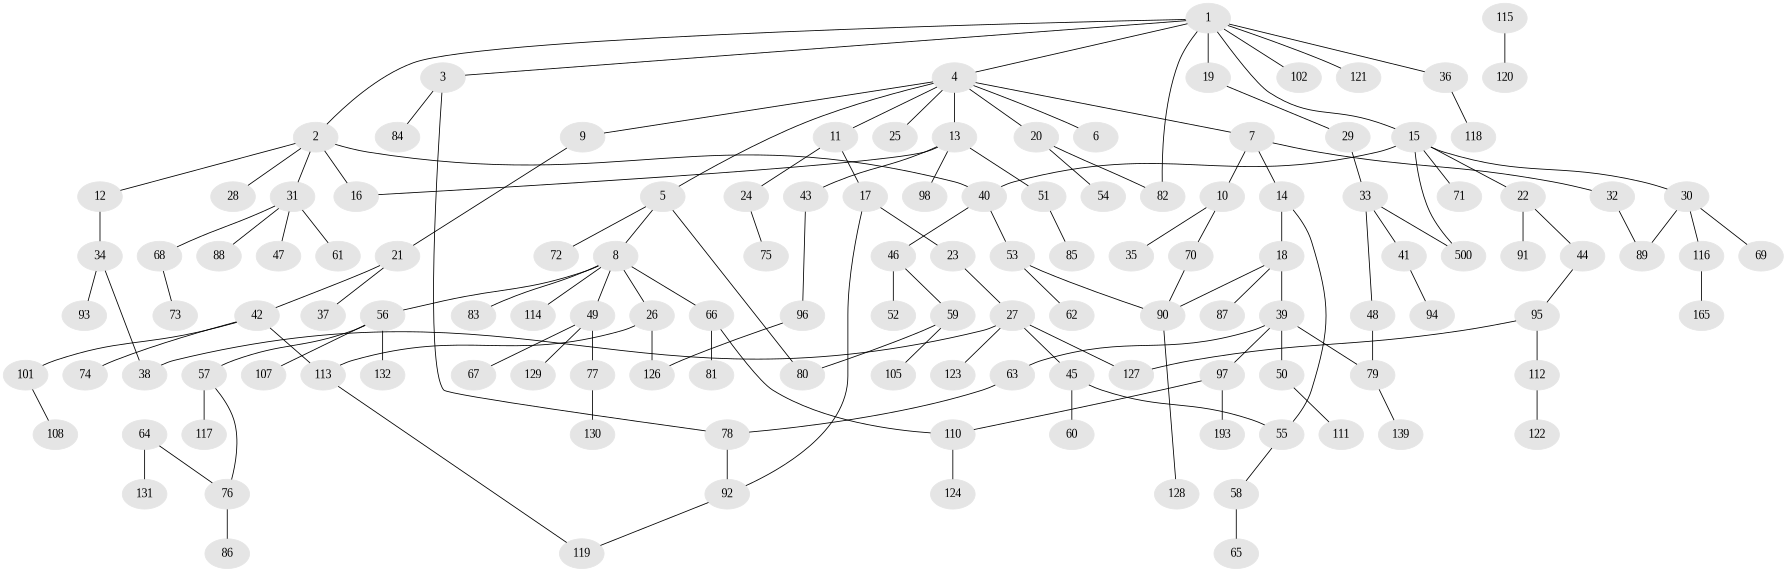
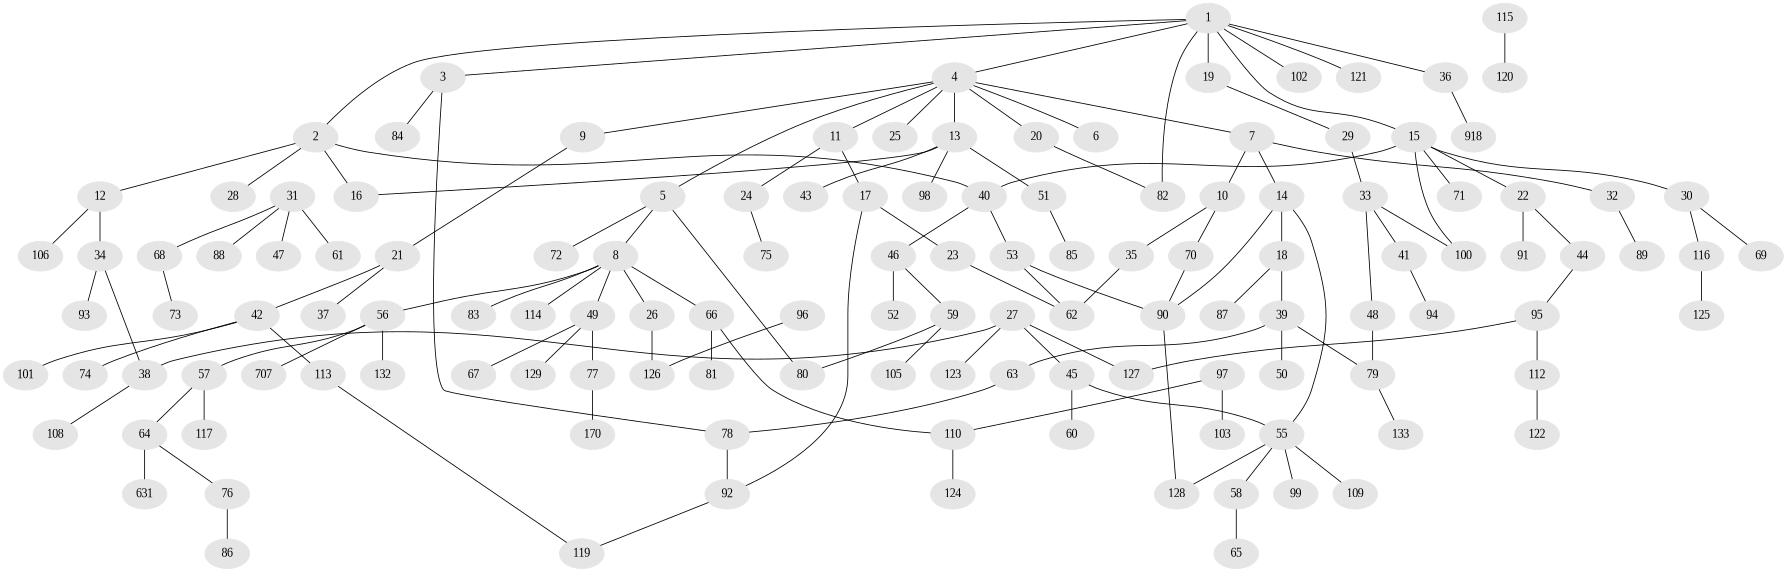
(1473, 137) -> (1473, 137)
(304, 167) -> none
(1103, 197) -> none
(1664, 226) -> none
none -> (40, 256)
(804, 256) -> none
(1464, 256) -> (1464, 256)
(982, 286) -> (1012, 286)
none -> (1102, 286)
(1222, 286) -> (1230, 262)
(1702, 316) -> (1702, 316)
(488, 345) -> none
(1252, 345) -> none
(264, 375) -> (264, 375)
(41, 405) -> (100, 405)
(236, 431) -> (174, 405)
(593, 435) -> (593, 435)
(1222, 435) -> (1222, 435)
(1341, 435) -> none
(1401, 435) -> (1401, 435)
none -> (1229, 464)
(145, 494) -> (145, 494)
none -> (1296, 494)
none -> (1355, 494)
